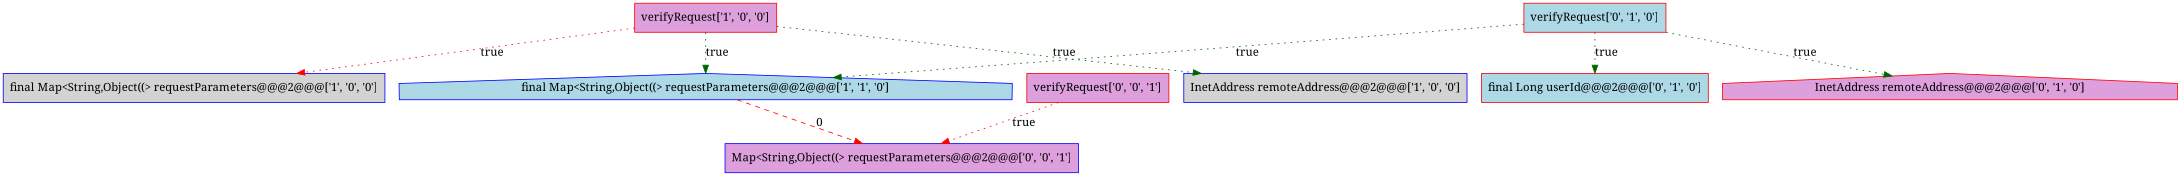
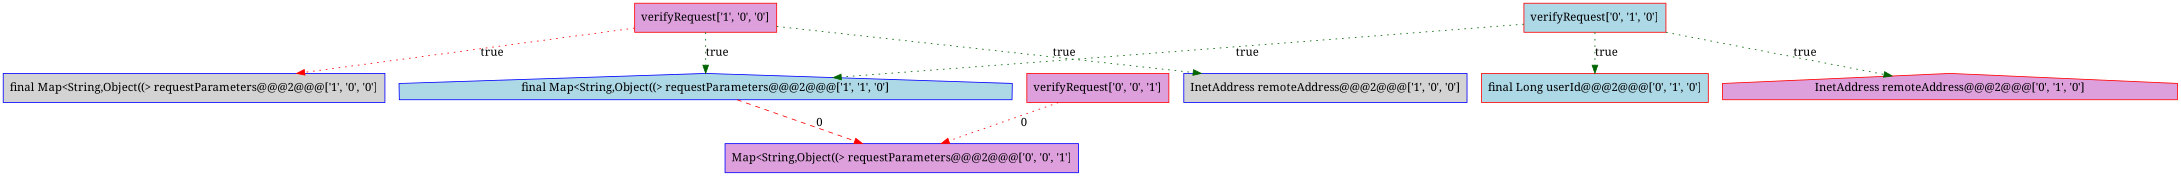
(1024, 123) -> (1024, 123)
